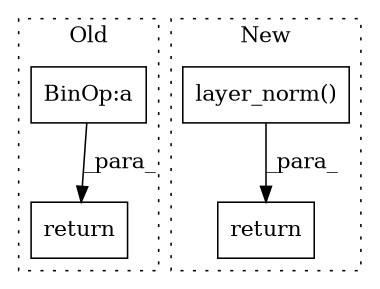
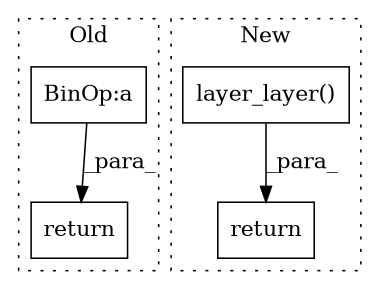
(266, 95) -> (266, 95)
